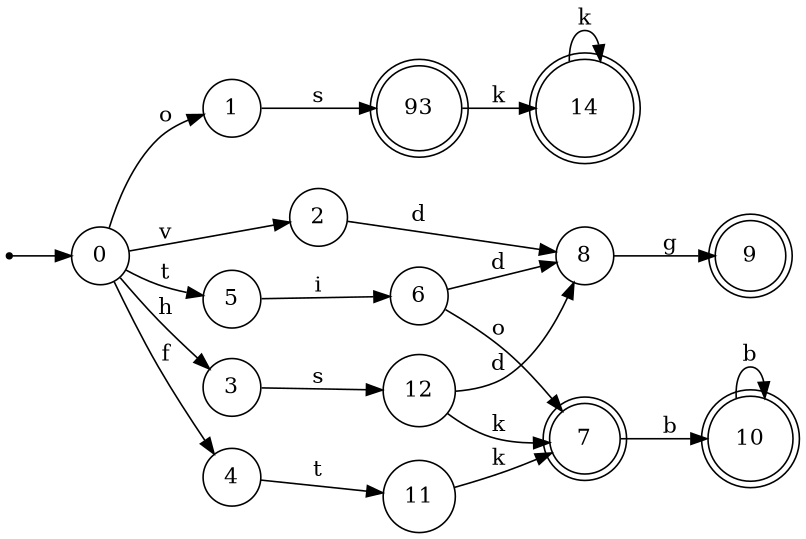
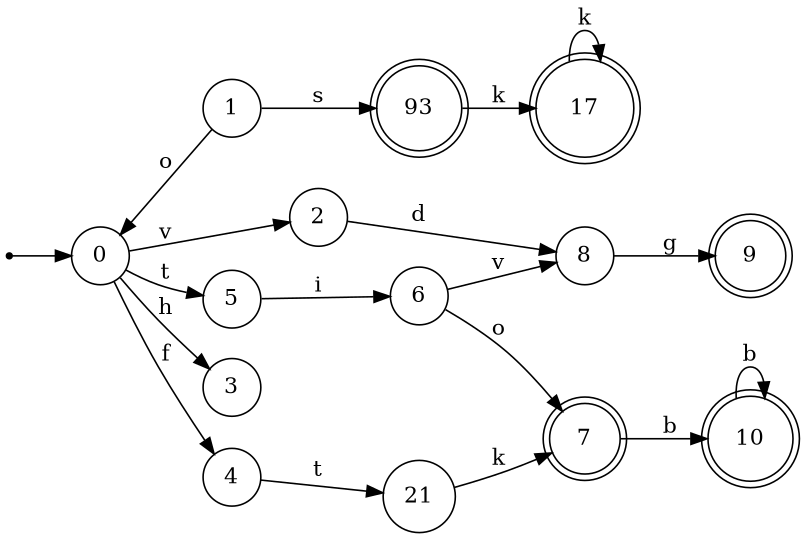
(585, 108) -> (585, 108)
(137, 165) -> (172, 176)
(499, 263) -> (499, 263)
(419, 391) -> none
(419, 496) -> (419, 496)
